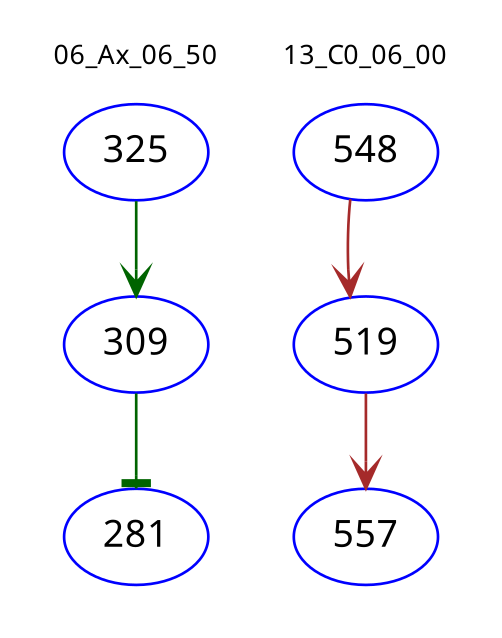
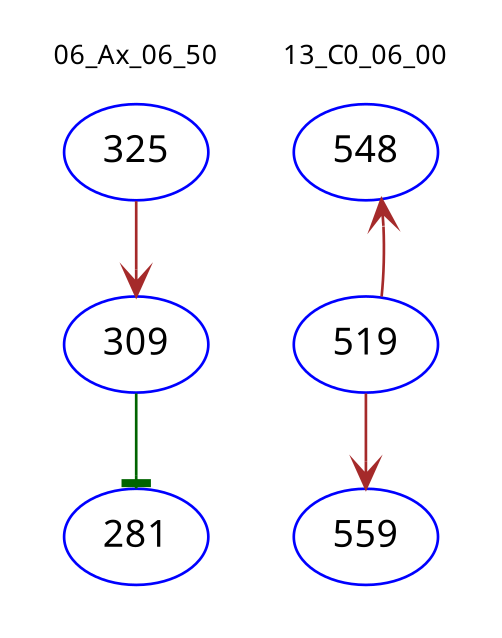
(136, 235) -> (136, 235)
(348, 235) -> (384, 262)
(366, 537) -> (366, 537)
